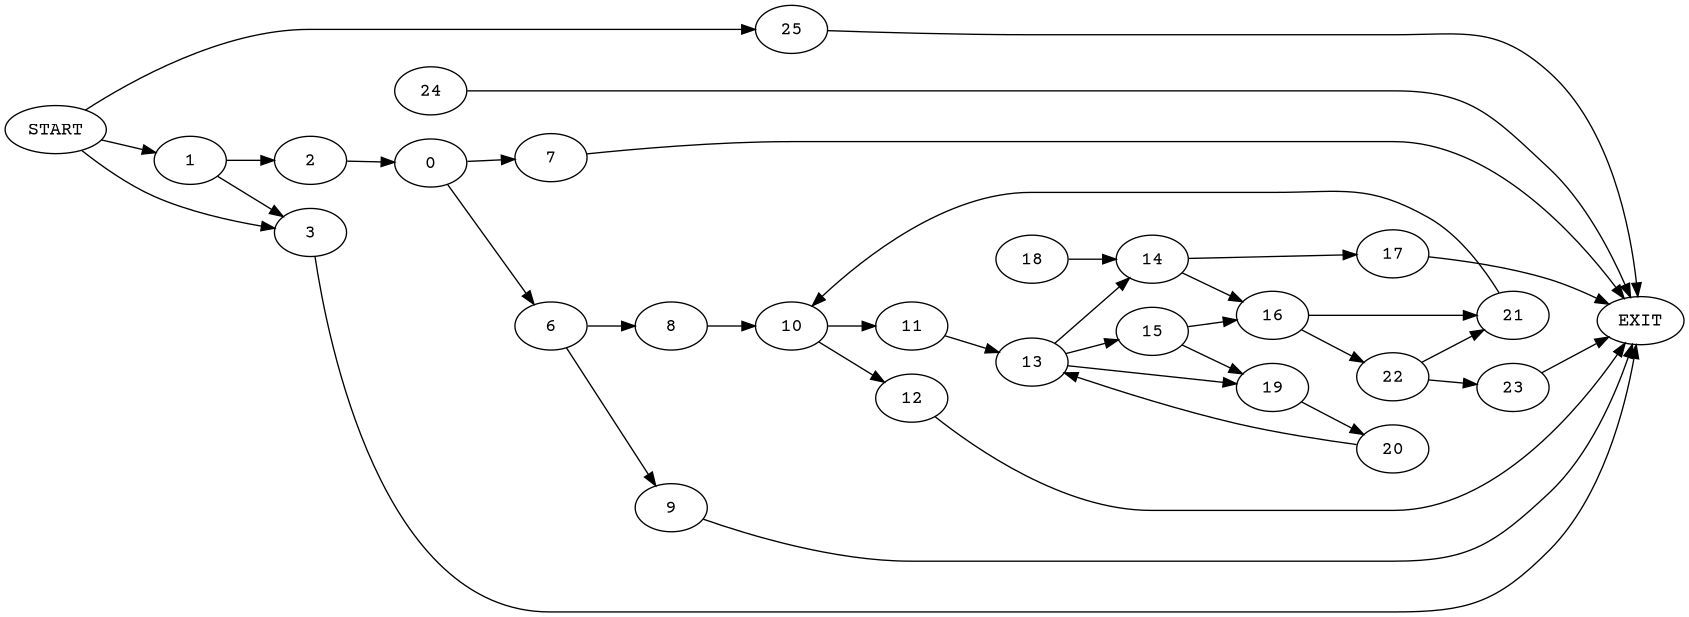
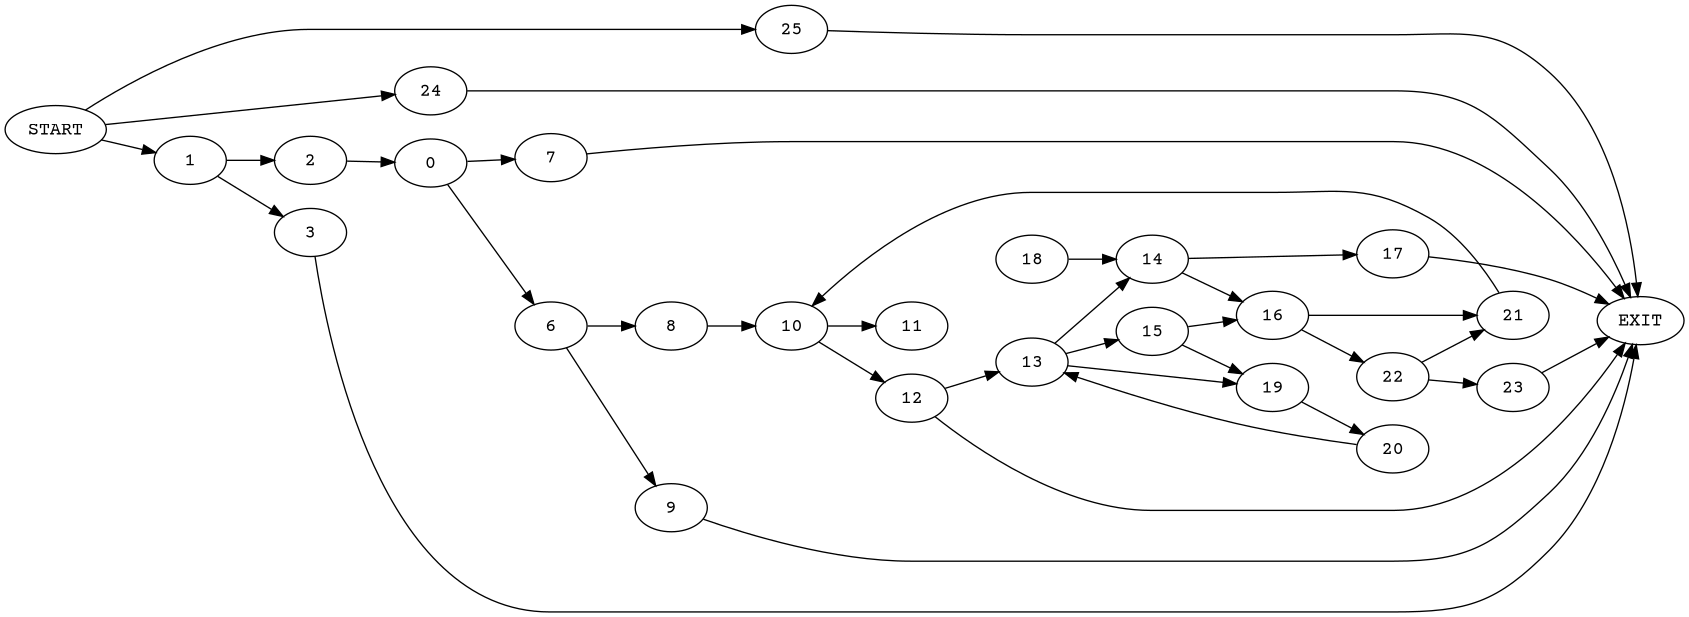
(166, 201) -> (243, 110)
(966, 342) -> (966, 382)
